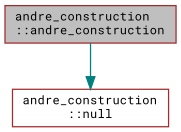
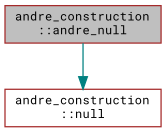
(91, 24) -> (83, 24)
